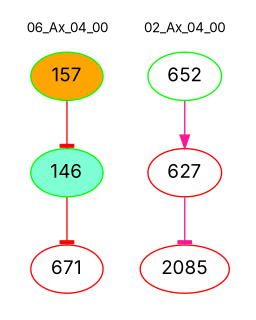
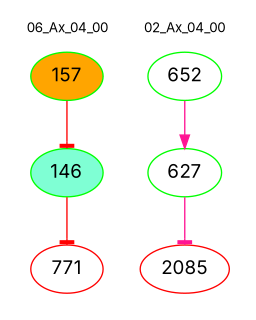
(185, 173) -> (185, 173)
(67, 269) -> (67, 269)
